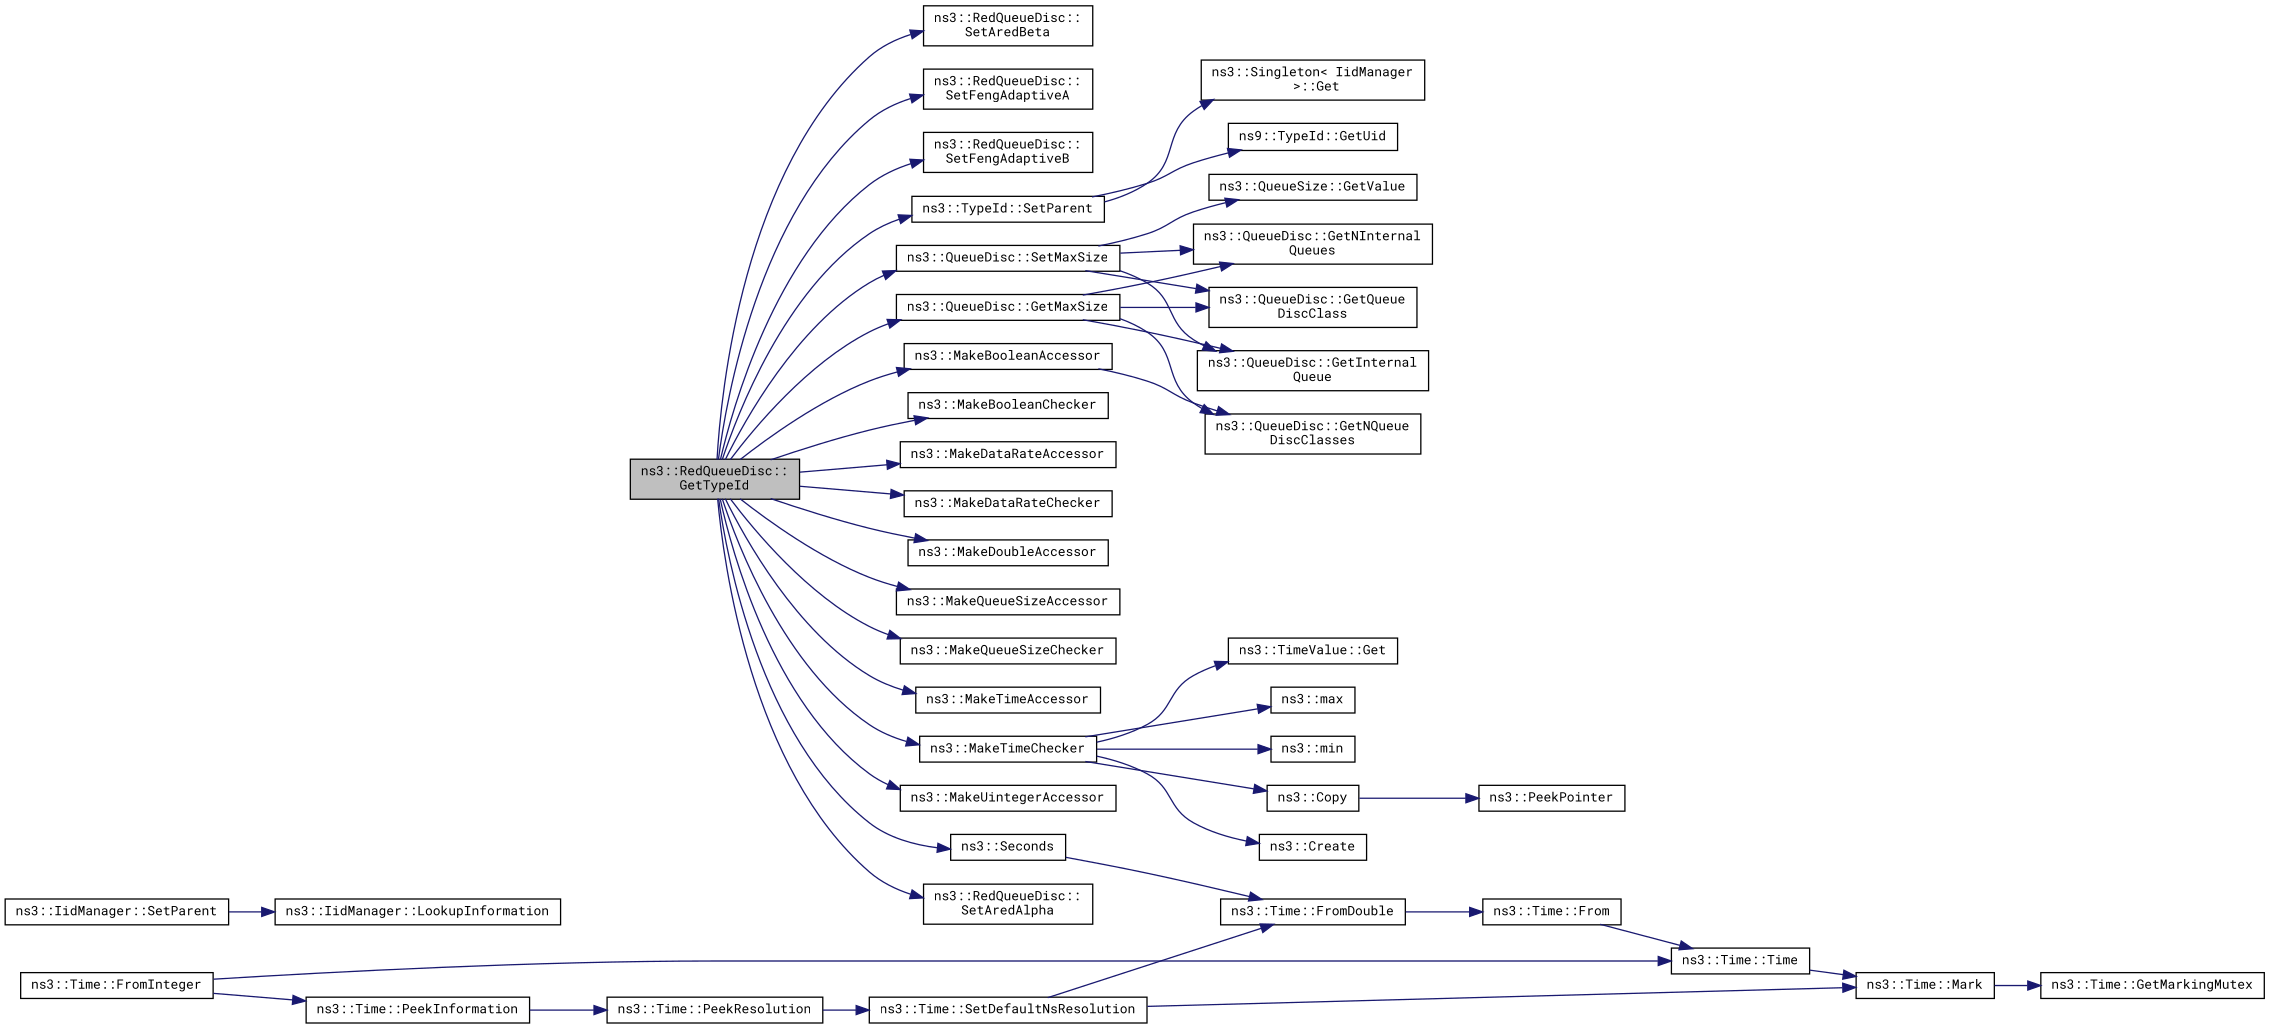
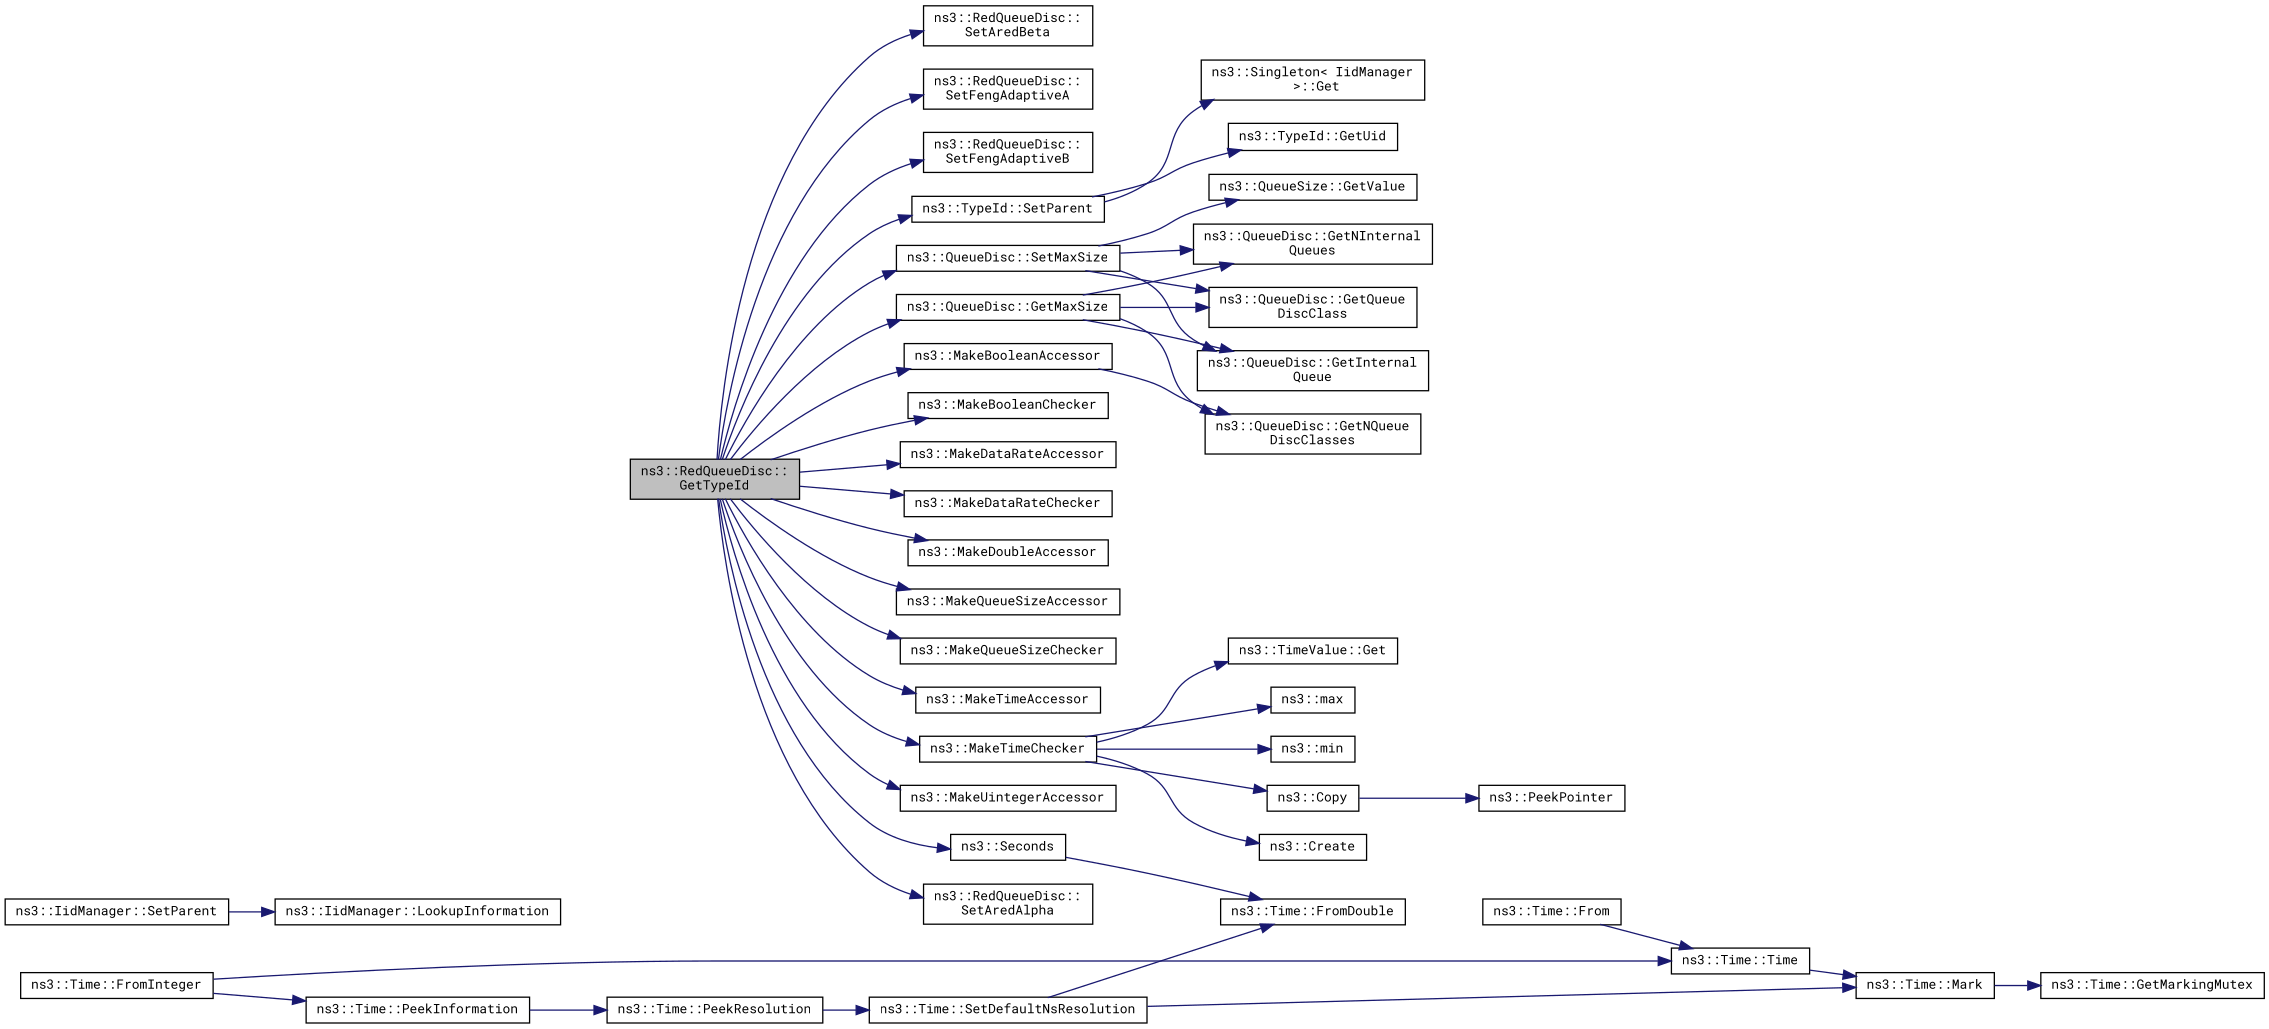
(1313, 137) -> (1313, 137)
(1438, 912) -> none
